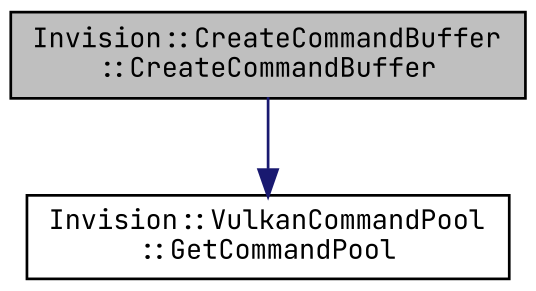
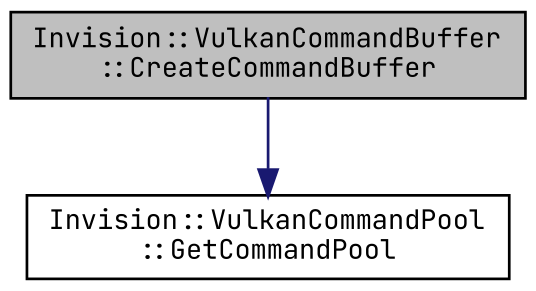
(268, 55) -> (268, 55)
